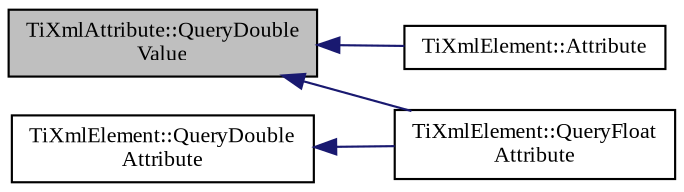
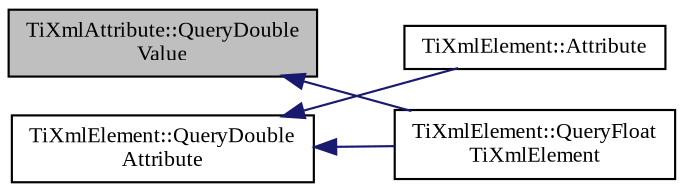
(372, 46) -> (385, 88)
(535, 145) -> (535, 145)
